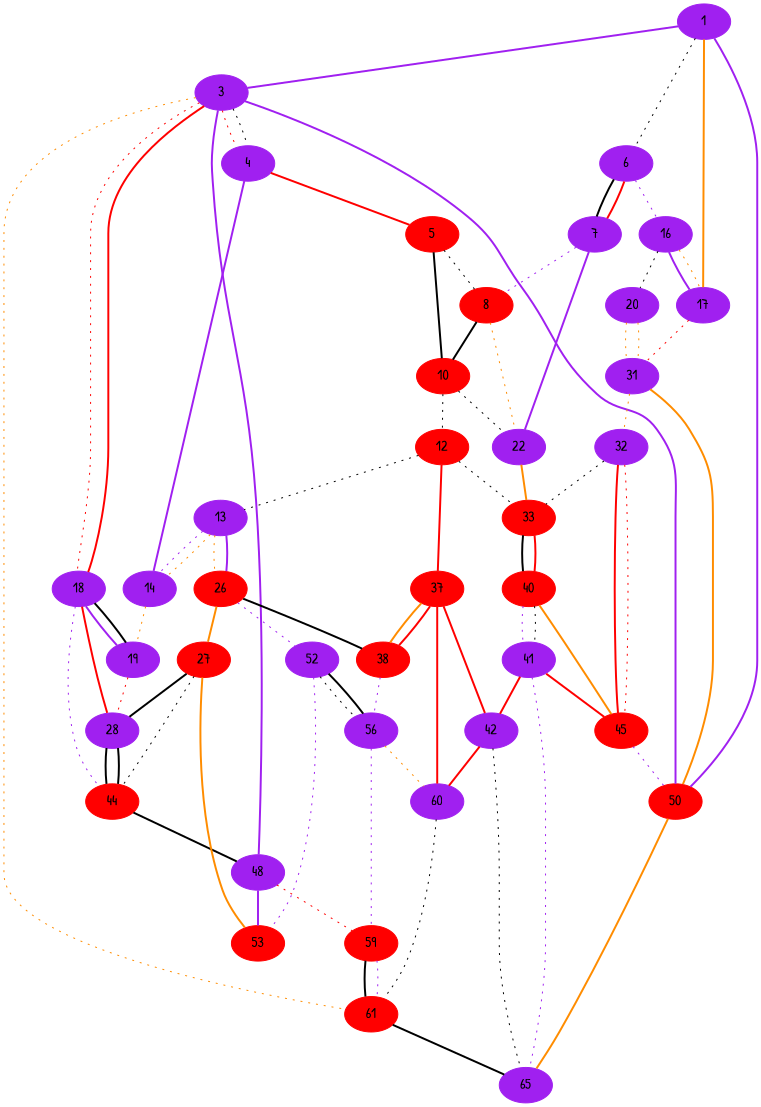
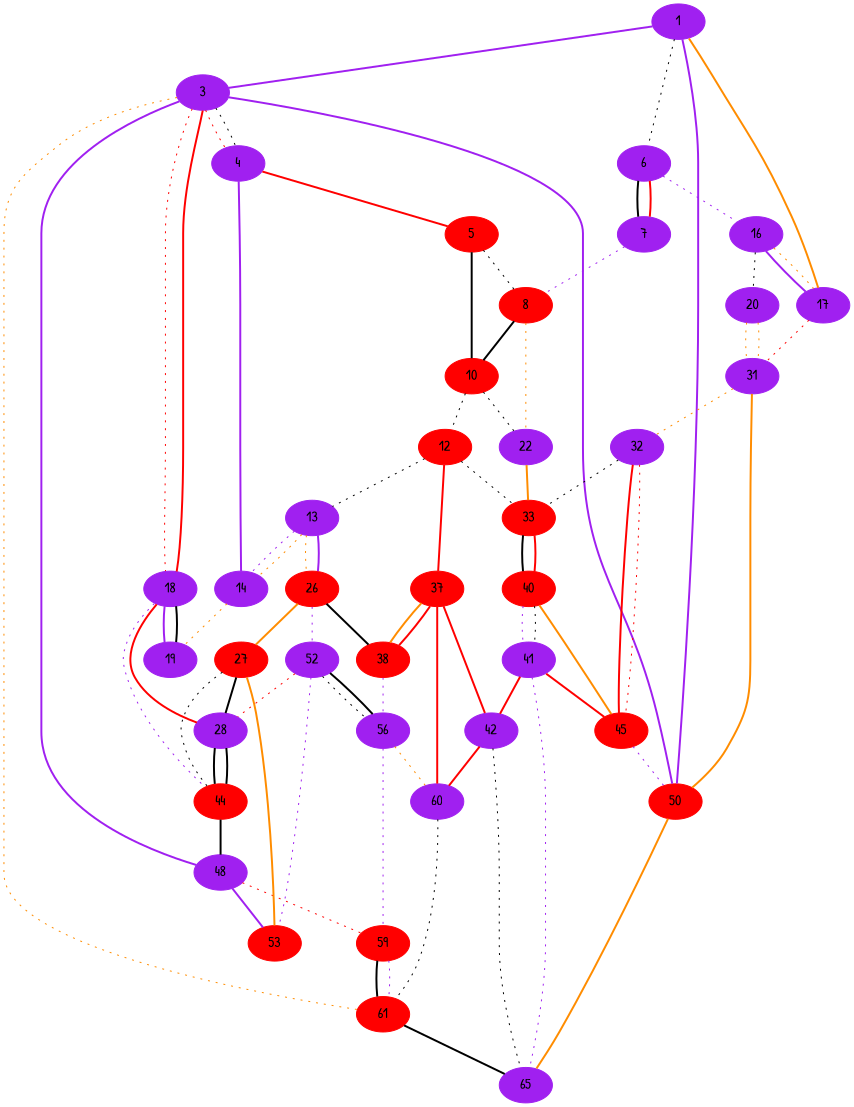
(560, 332) -> none
(123, 695) -> (266, 695)
